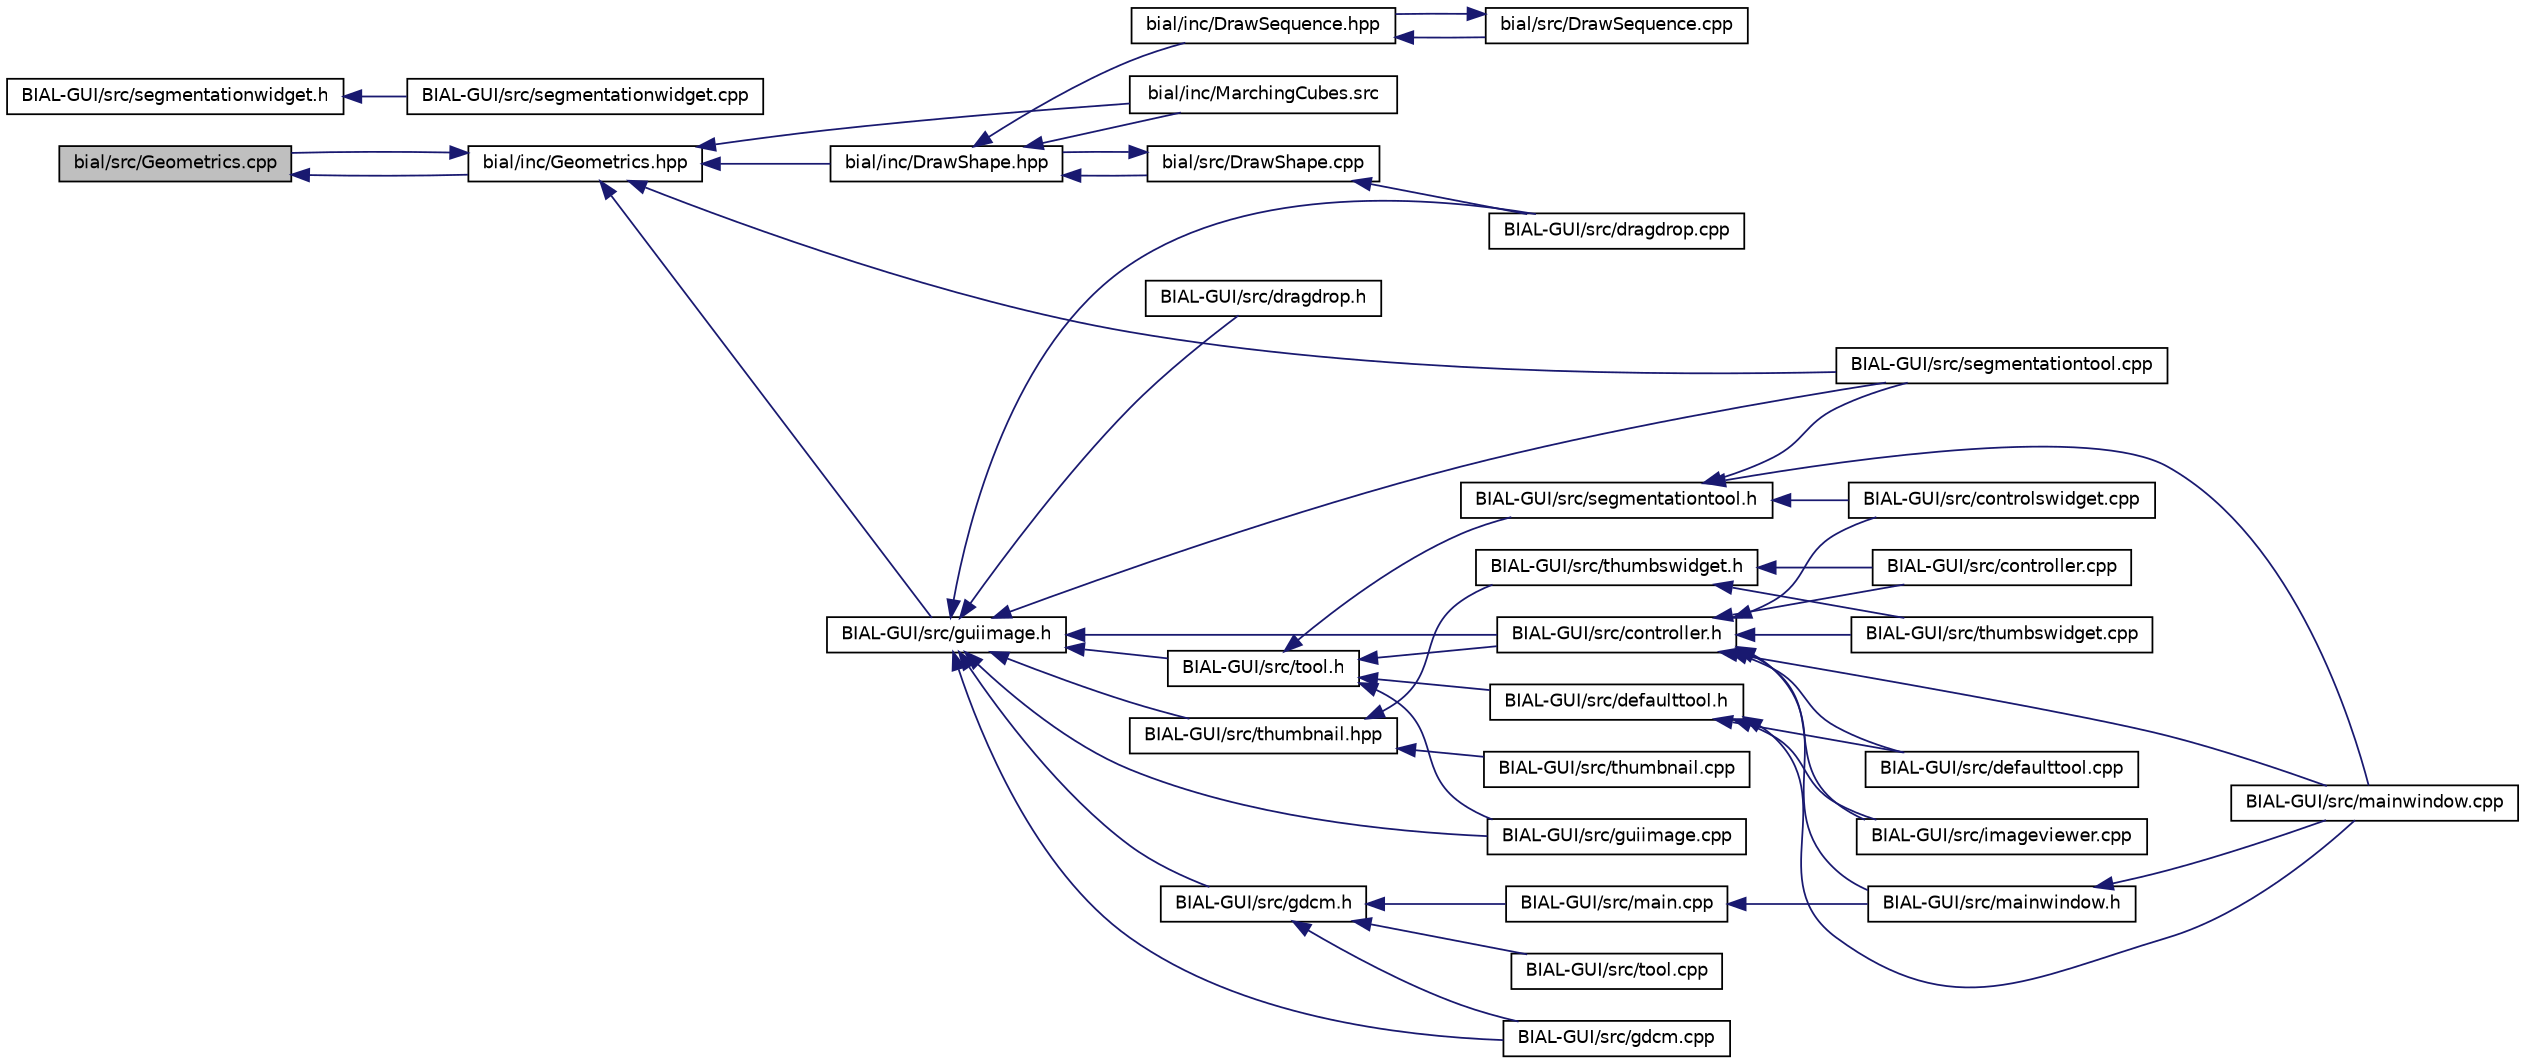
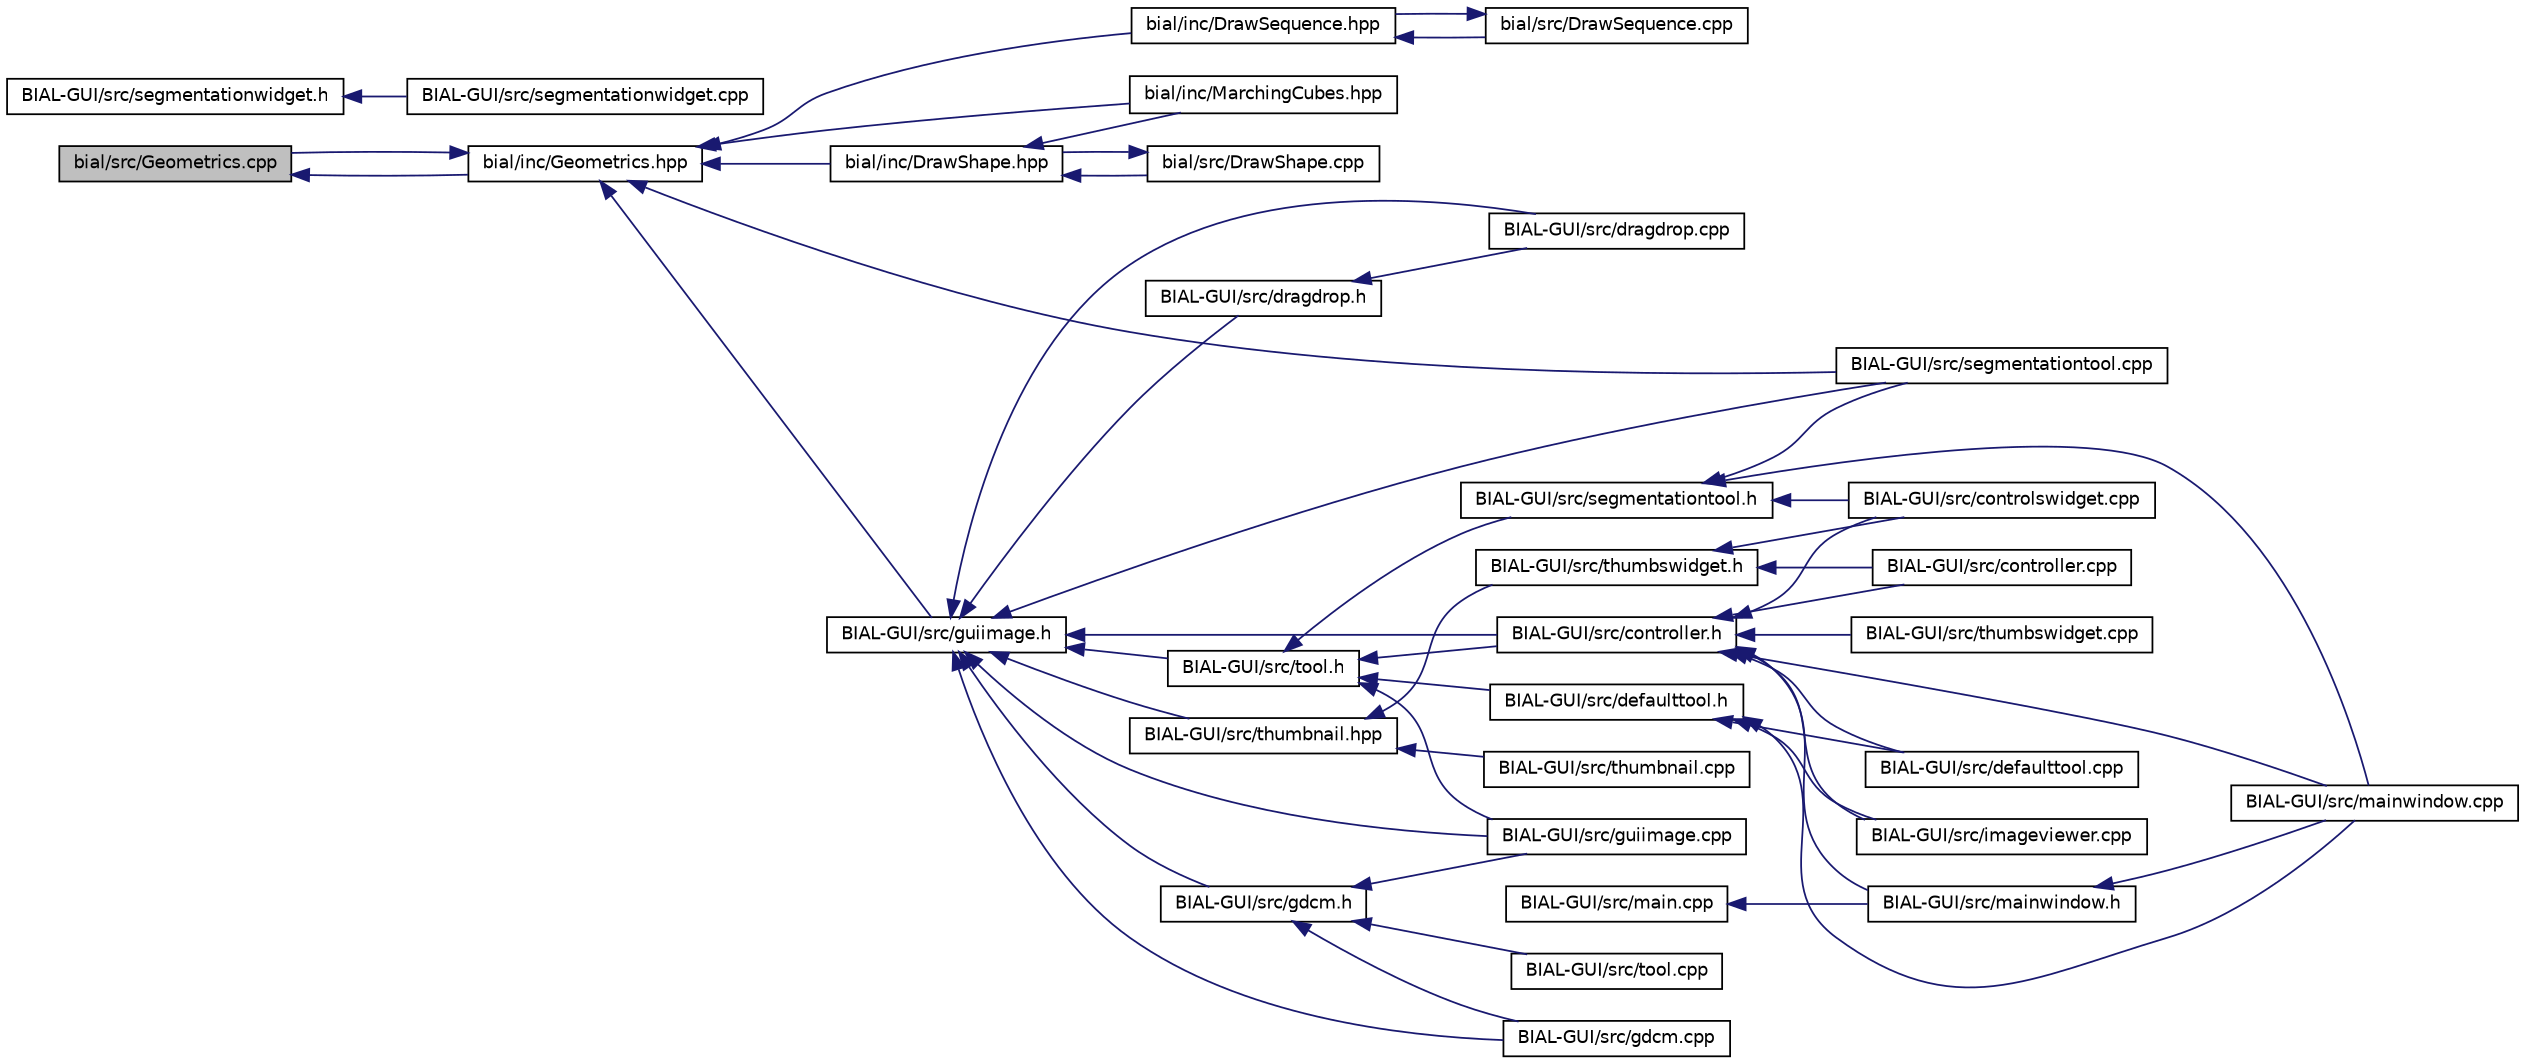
(1084, 82) -> (919, 67)
(1263, 95) -> (1263, 95)
(1449, 199) -> (1449, 263)
(1844, 607) -> (1818, 532)
(1445, 904) -> (1449, 869)
